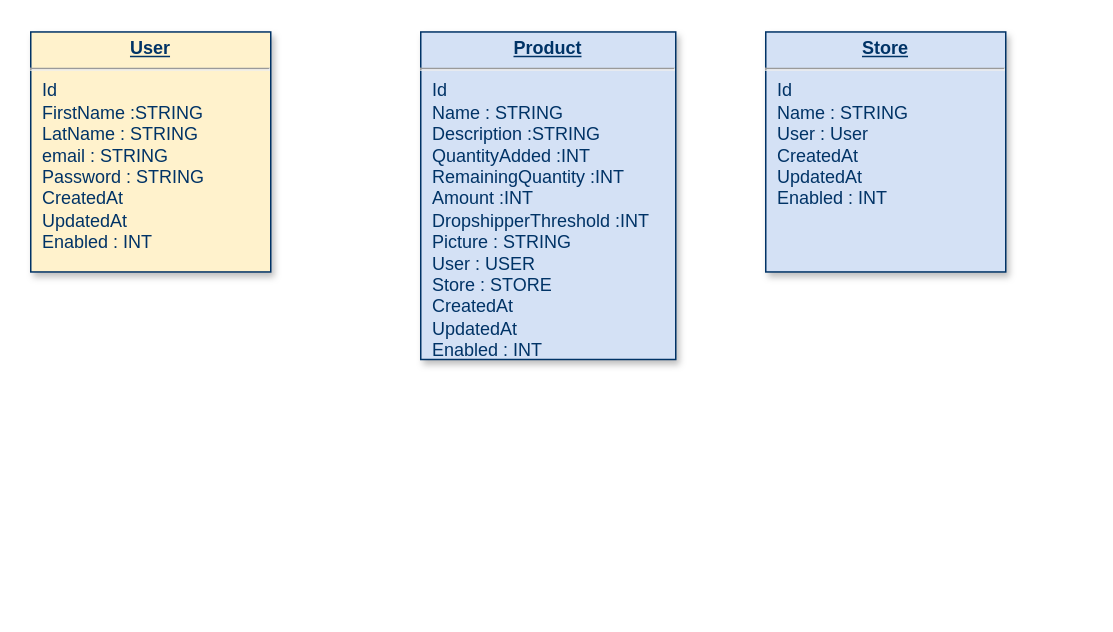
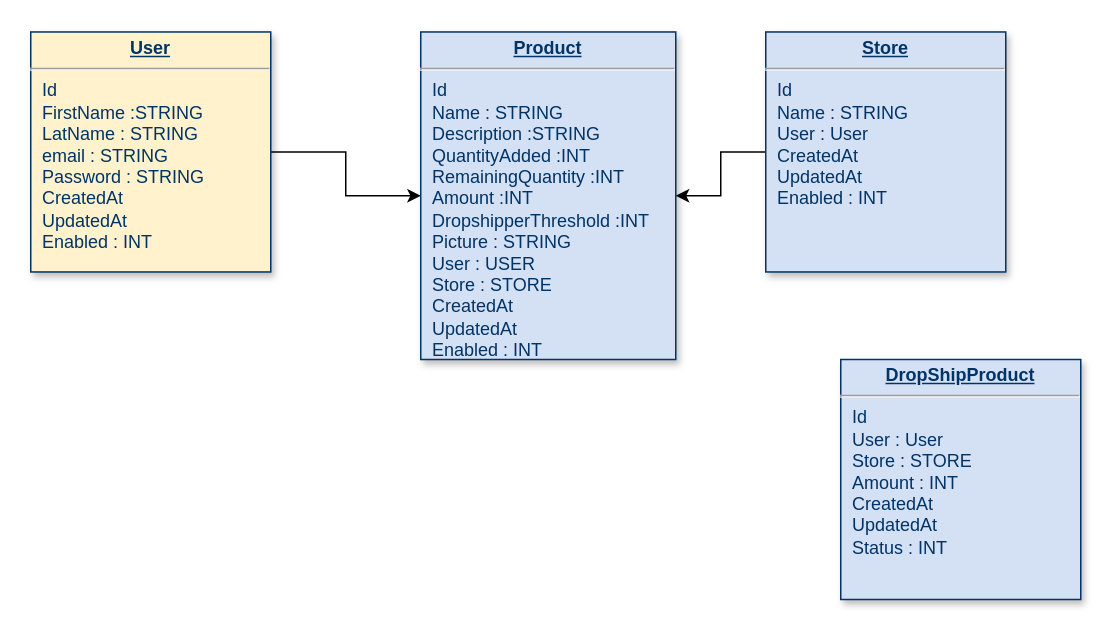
none -> (346, 168)
none -> (721, 168)
none -> (961, 479)
